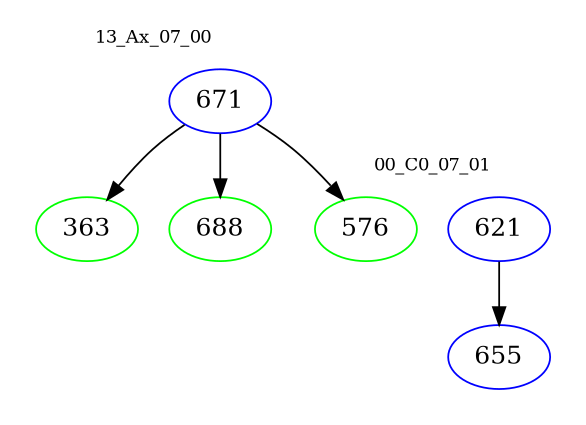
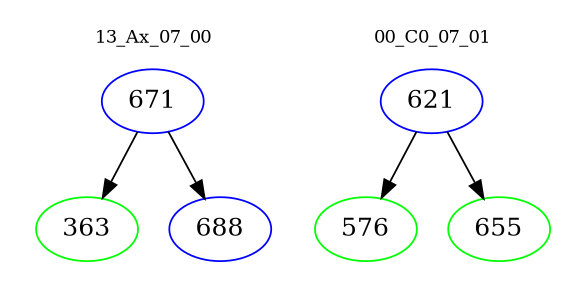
(312, 167) -> (403, 157)
(220, 229) -> (220, 229)
(499, 357) -> (499, 229)
